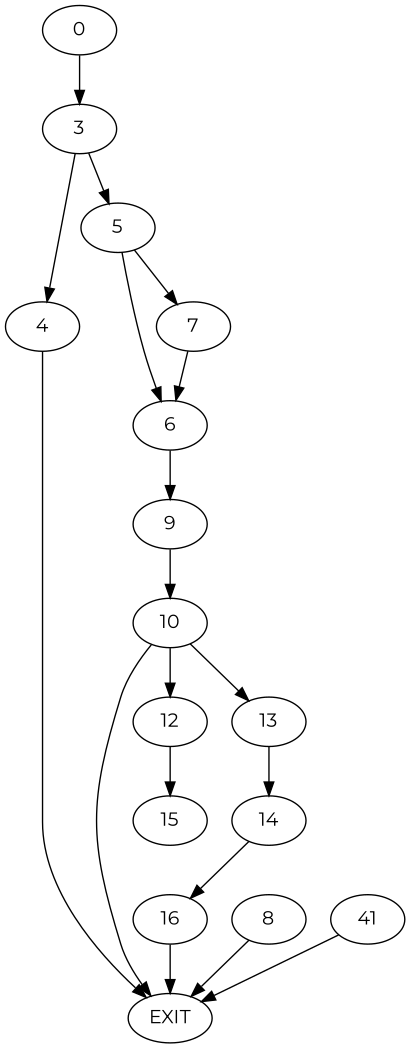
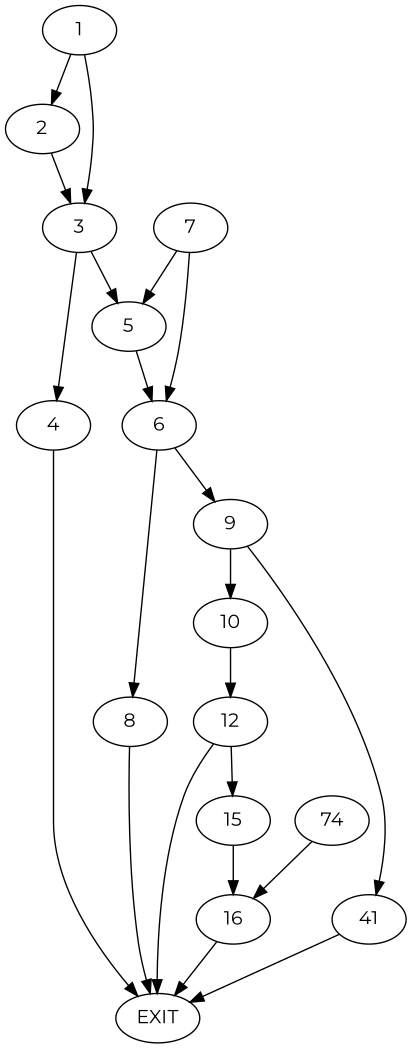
(80, 30) -> (43, 129)
none -> (80, 30)
(151, 272) -> (164, 271)
none -> (145, 567)
none -> (347, 703)
(269, 722) -> none
(97, 813) -> (168, 857)
(269, 821) -> (332, 821)
none -> (233, 863)
